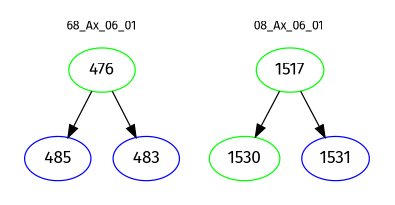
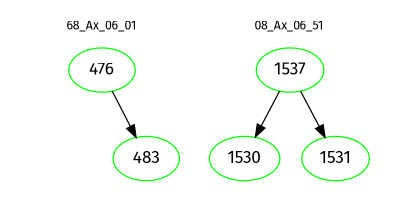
(289, 26) -> (289, 26)
(290, 70) -> (290, 70)
(58, 159) -> none
(146, 159) -> (146, 159)
(336, 159) -> (336, 159)
